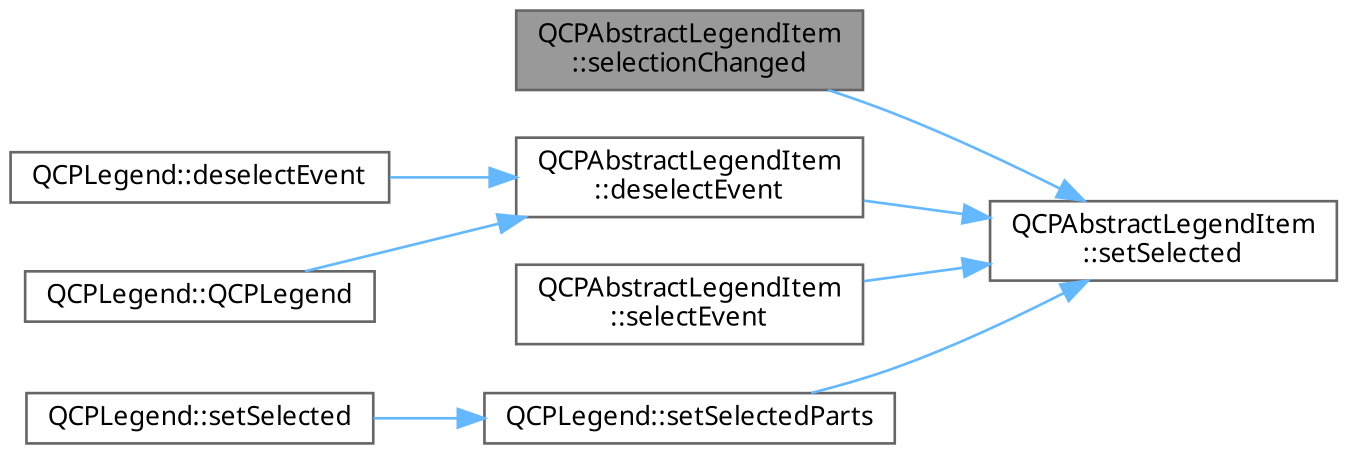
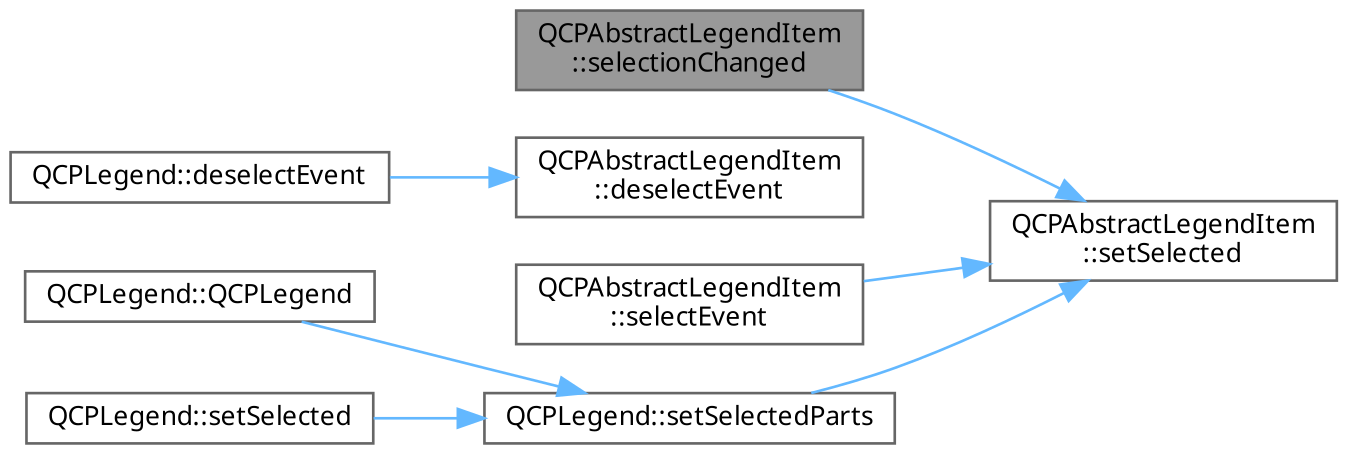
(914, 207) -> none
(402, 247) -> (430, 354)
